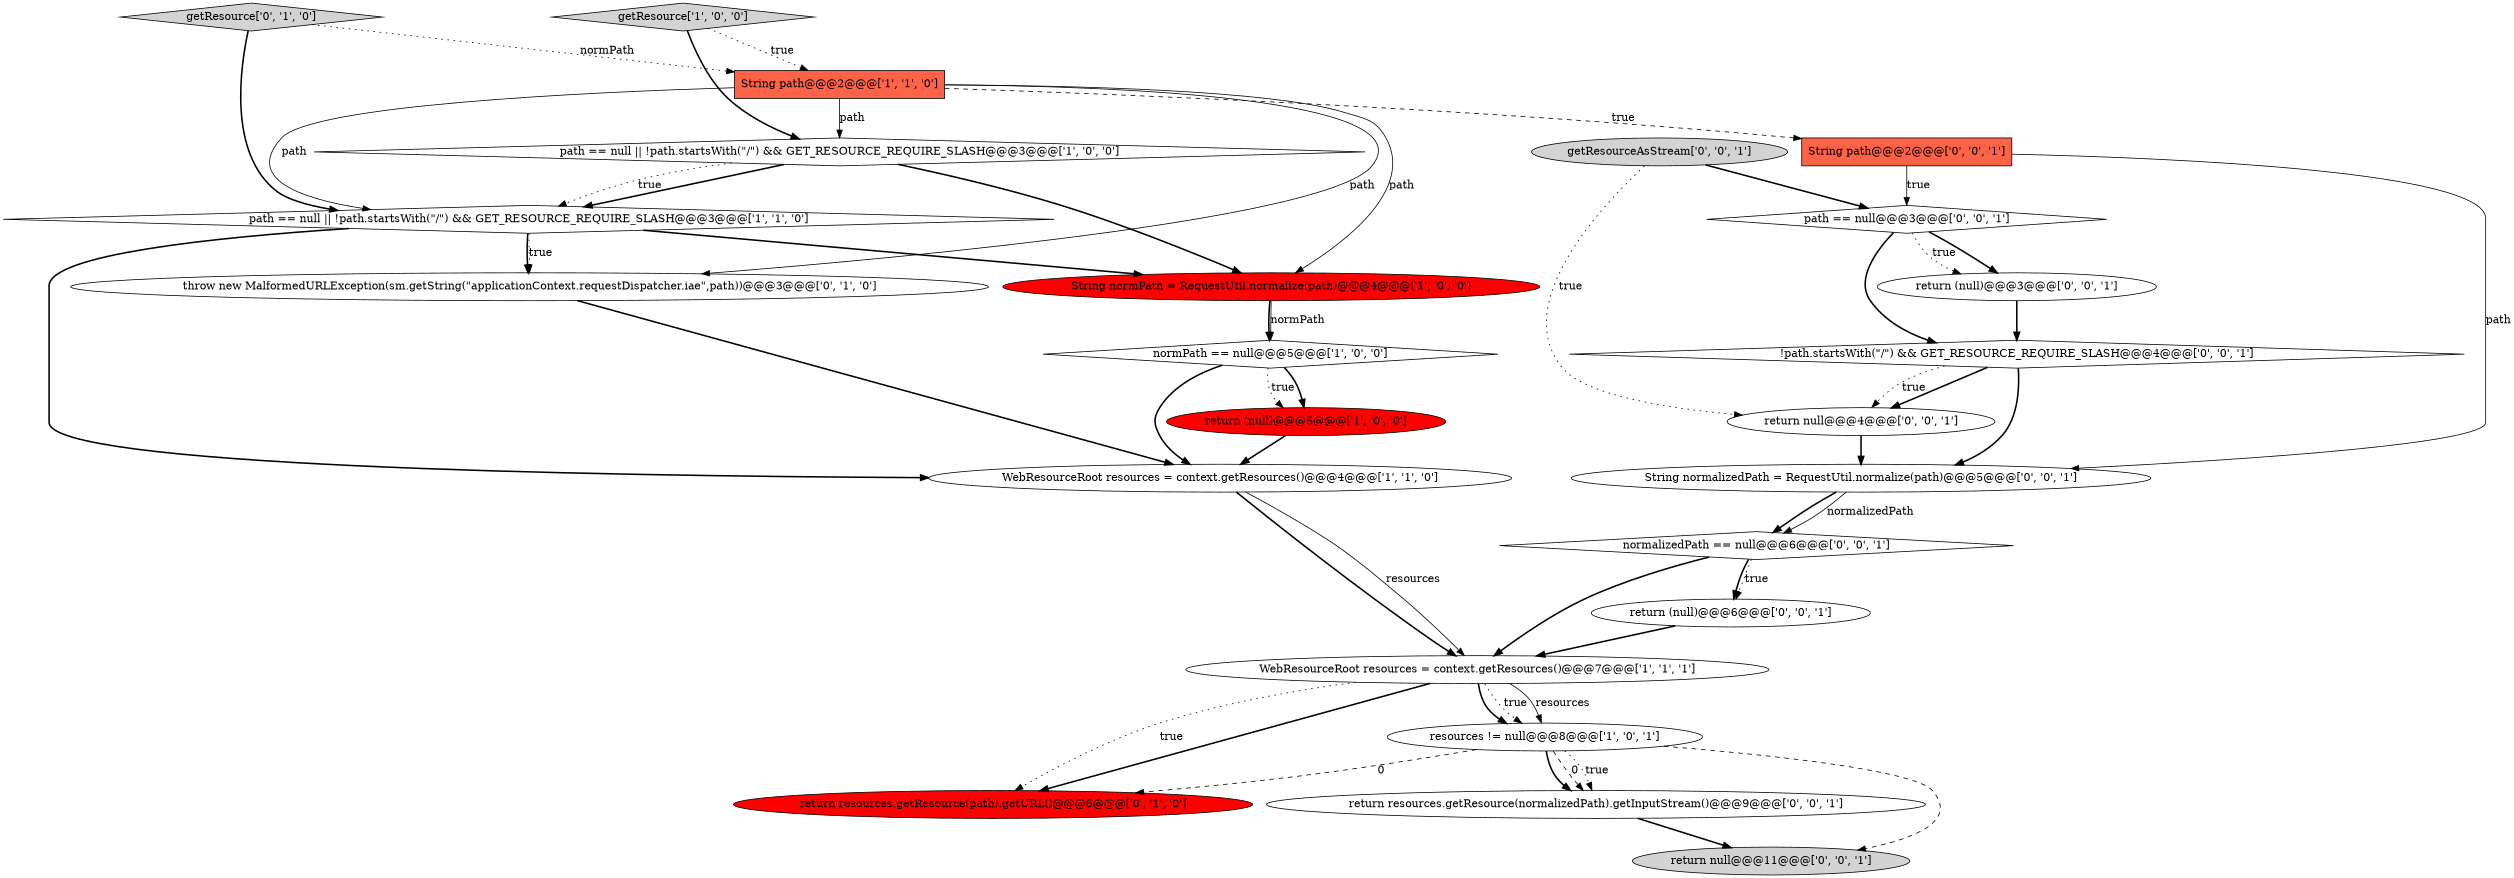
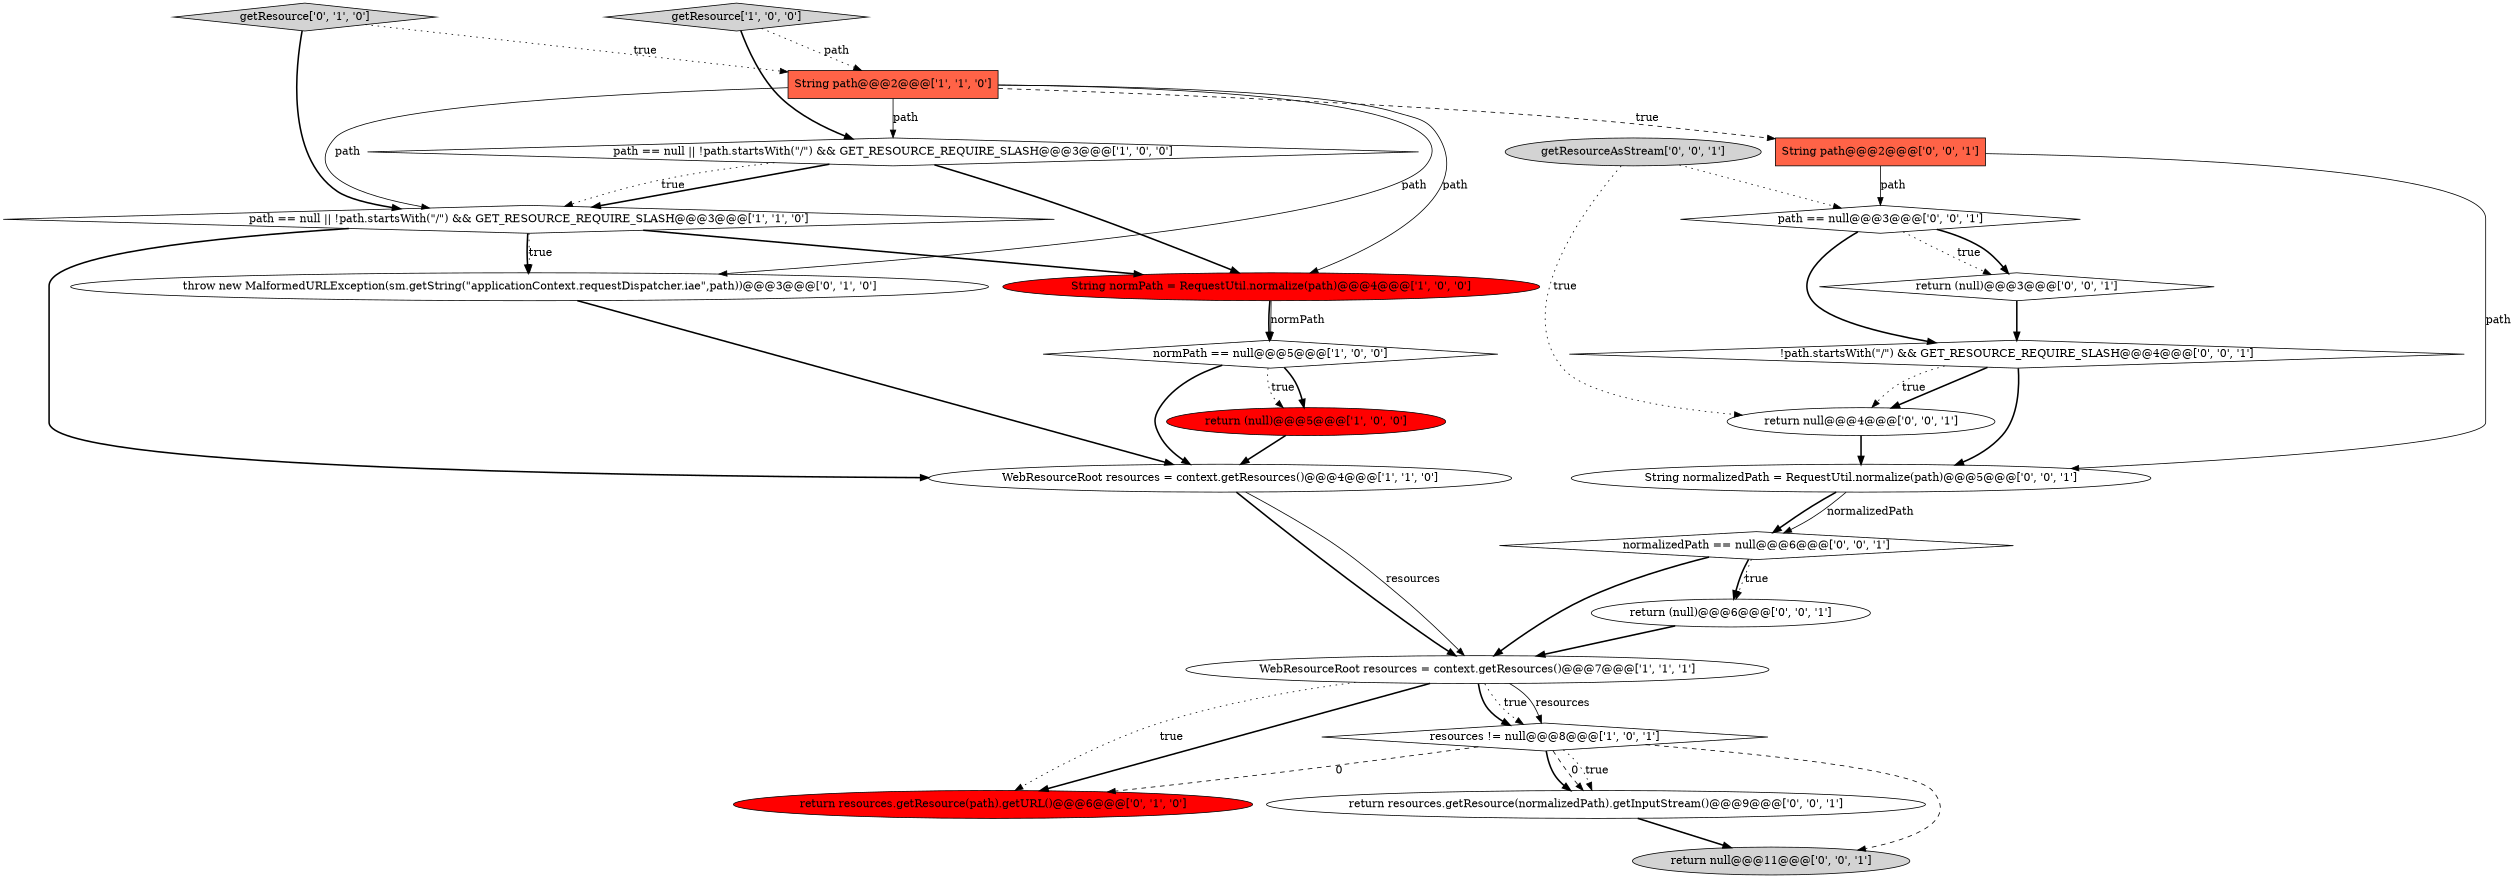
(607, 51) -> (645, 51)
(783, 51) -> (837, 51)
(1783, 186) -> (1756, 186)
(1919, 186) -> (1893, 186)
(2017, 287) -> (2017, 287)
(1545, 737) -> (1545, 737)
